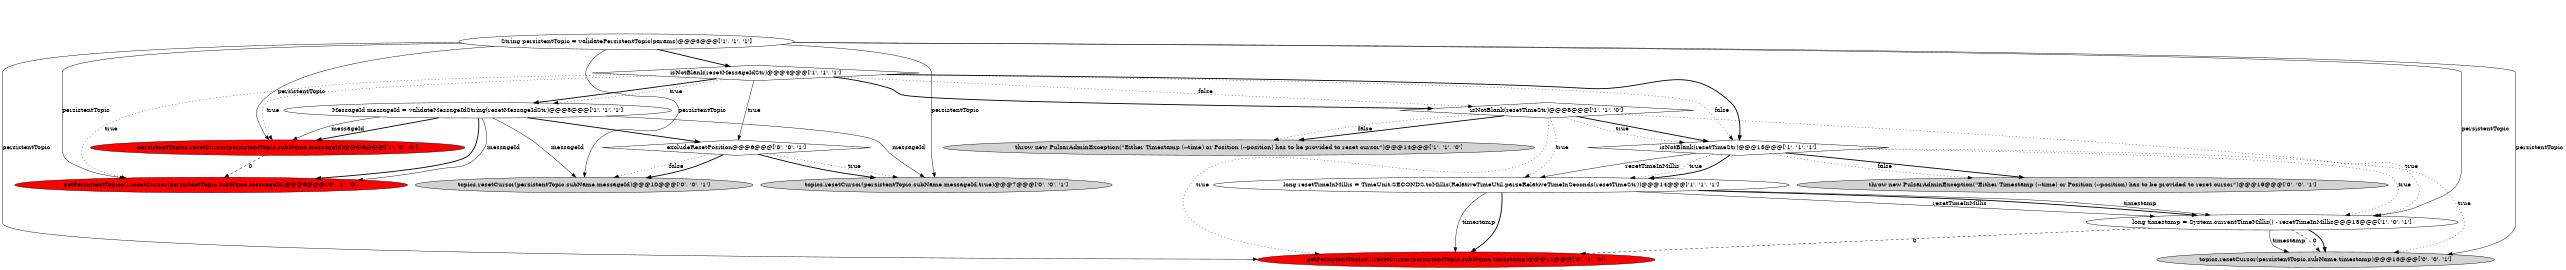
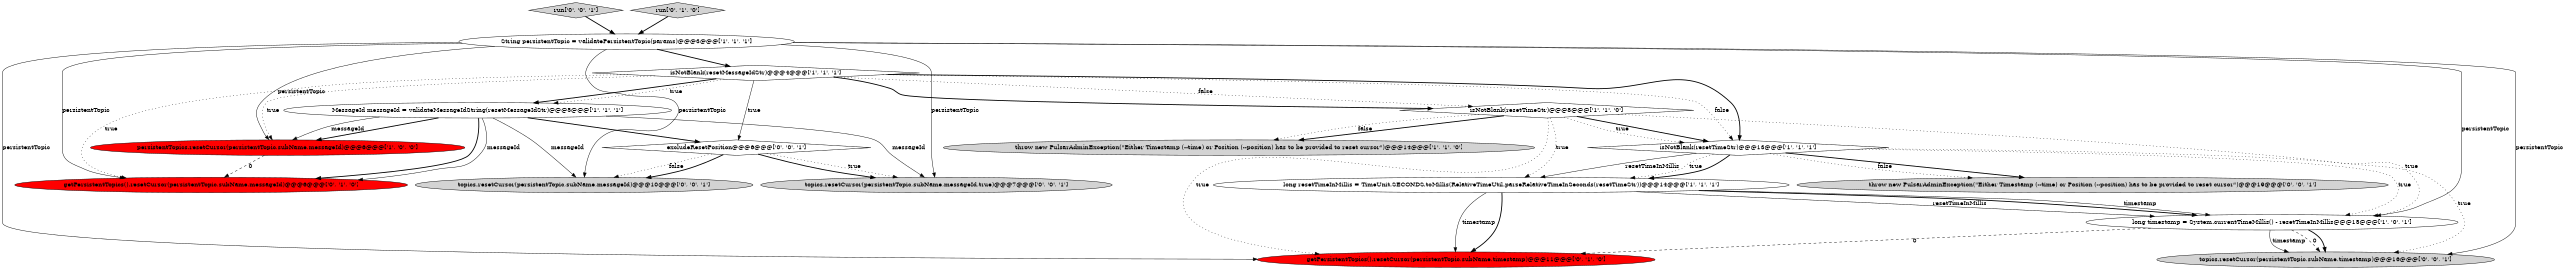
none -> (576, 10)
none -> (678, 10)
